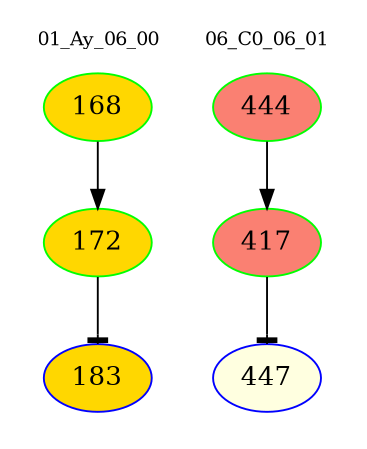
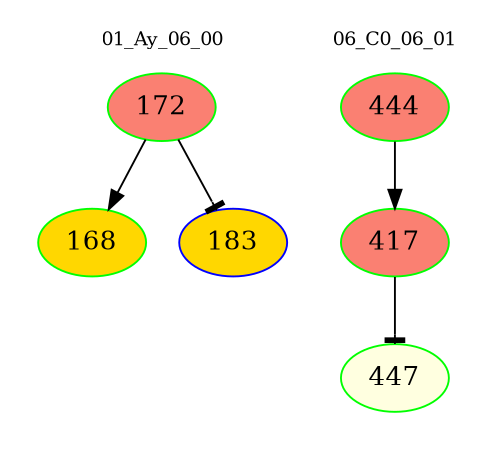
(98, 166) -> (132, 166)
(98, 243) -> (162, 107)
(267, 378) -> (395, 378)
